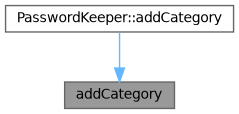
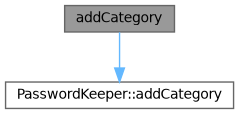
(120, 50) -> (120, 50)
